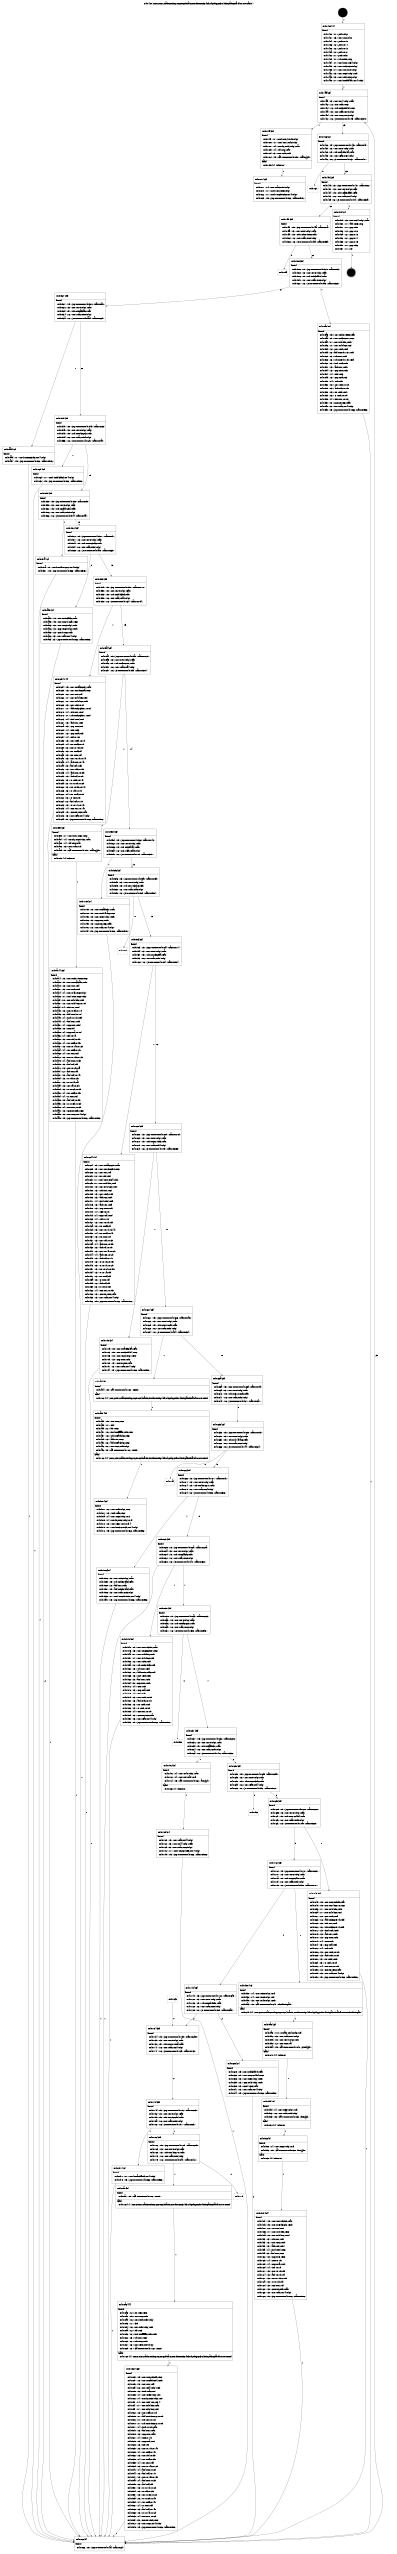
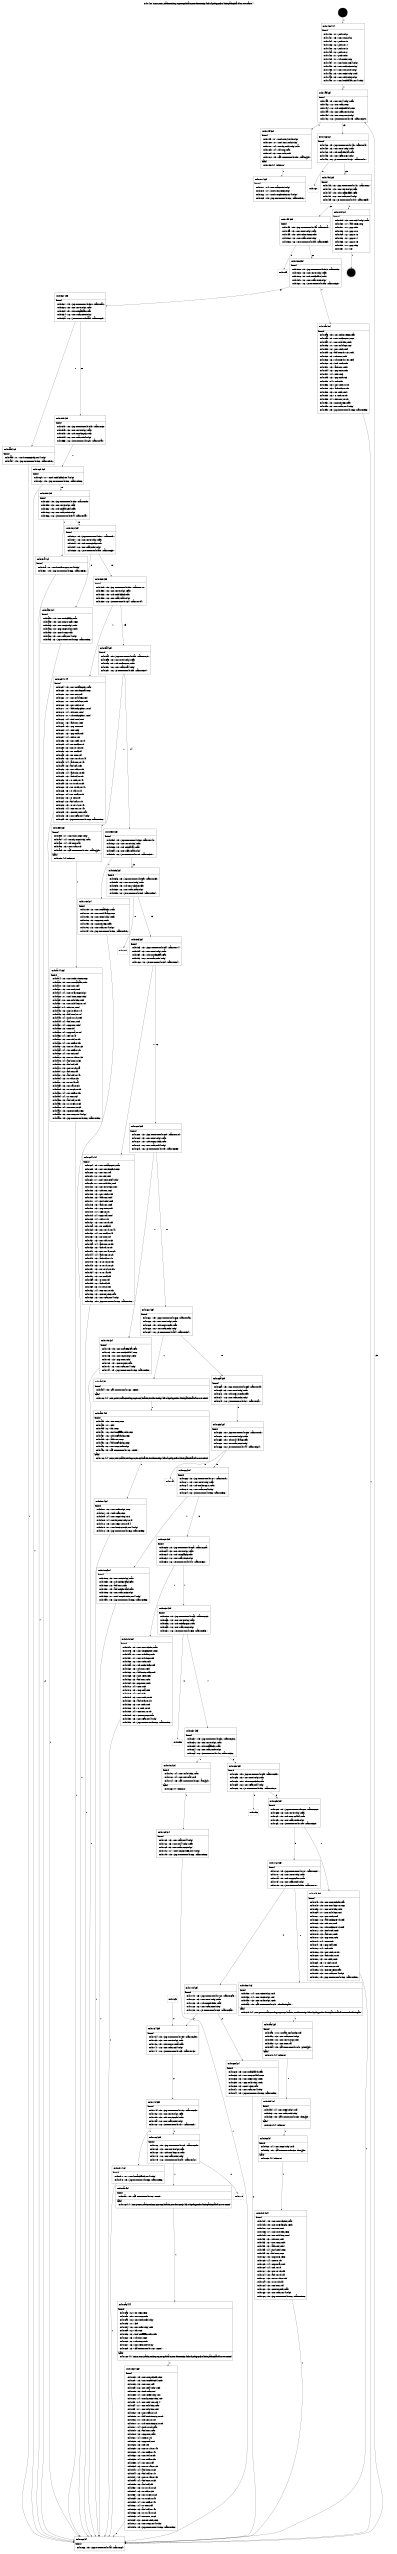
(88, 467) -> (60, 487)
(104, 2043) -> (95, 2034)
